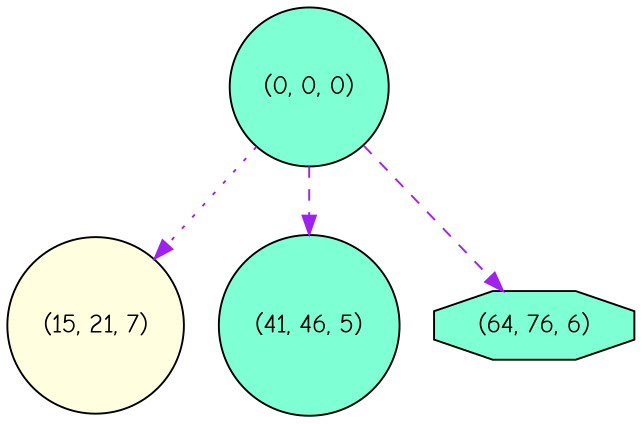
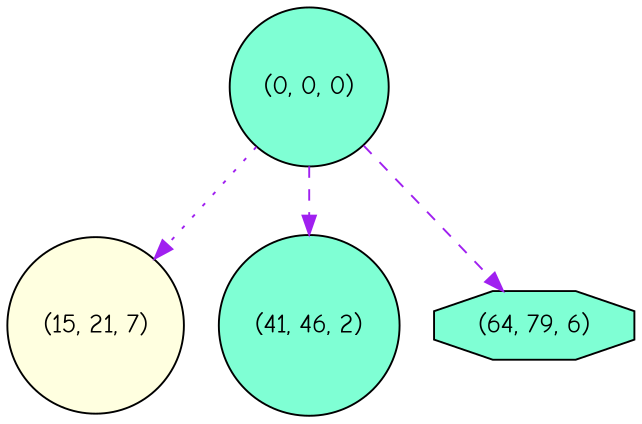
(309, 325) -> (309, 325)
(534, 325) -> (534, 325)
